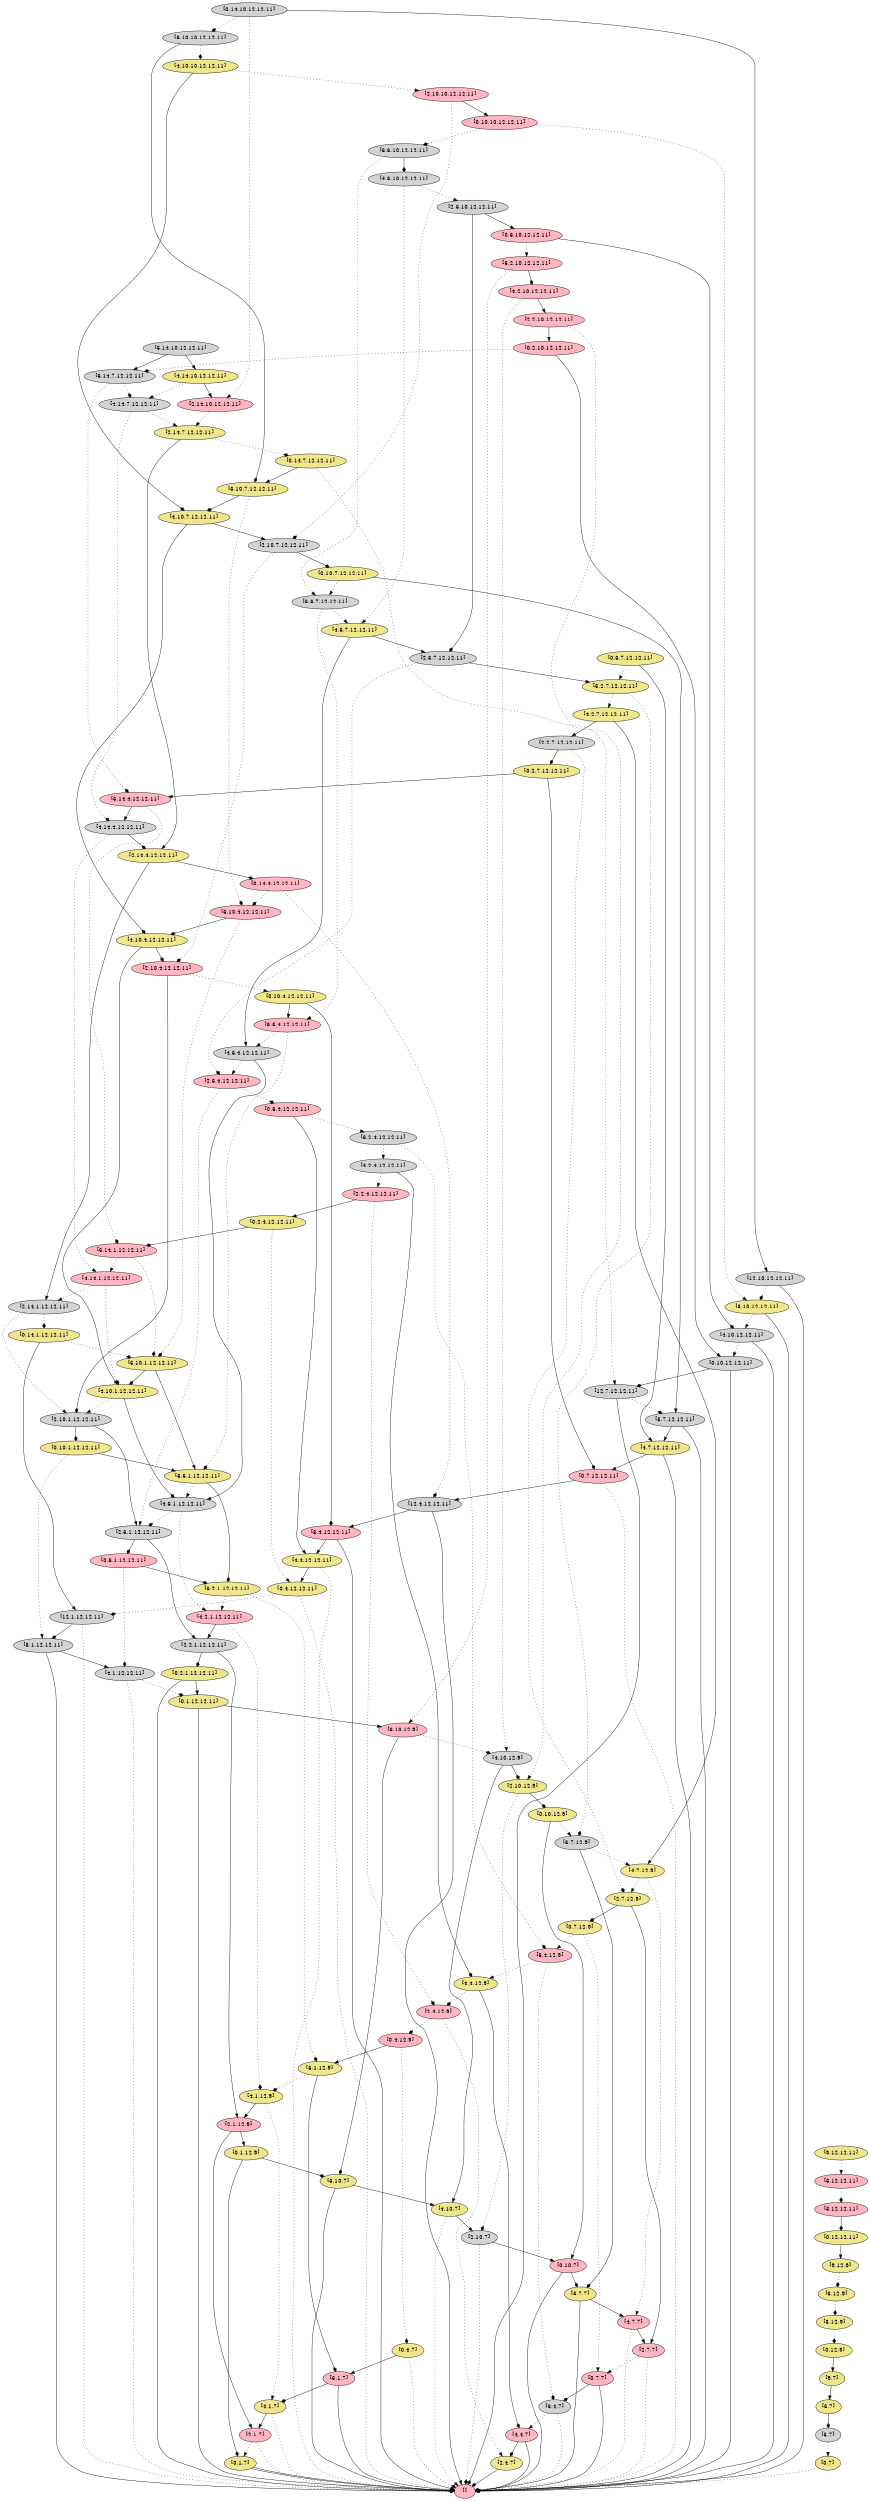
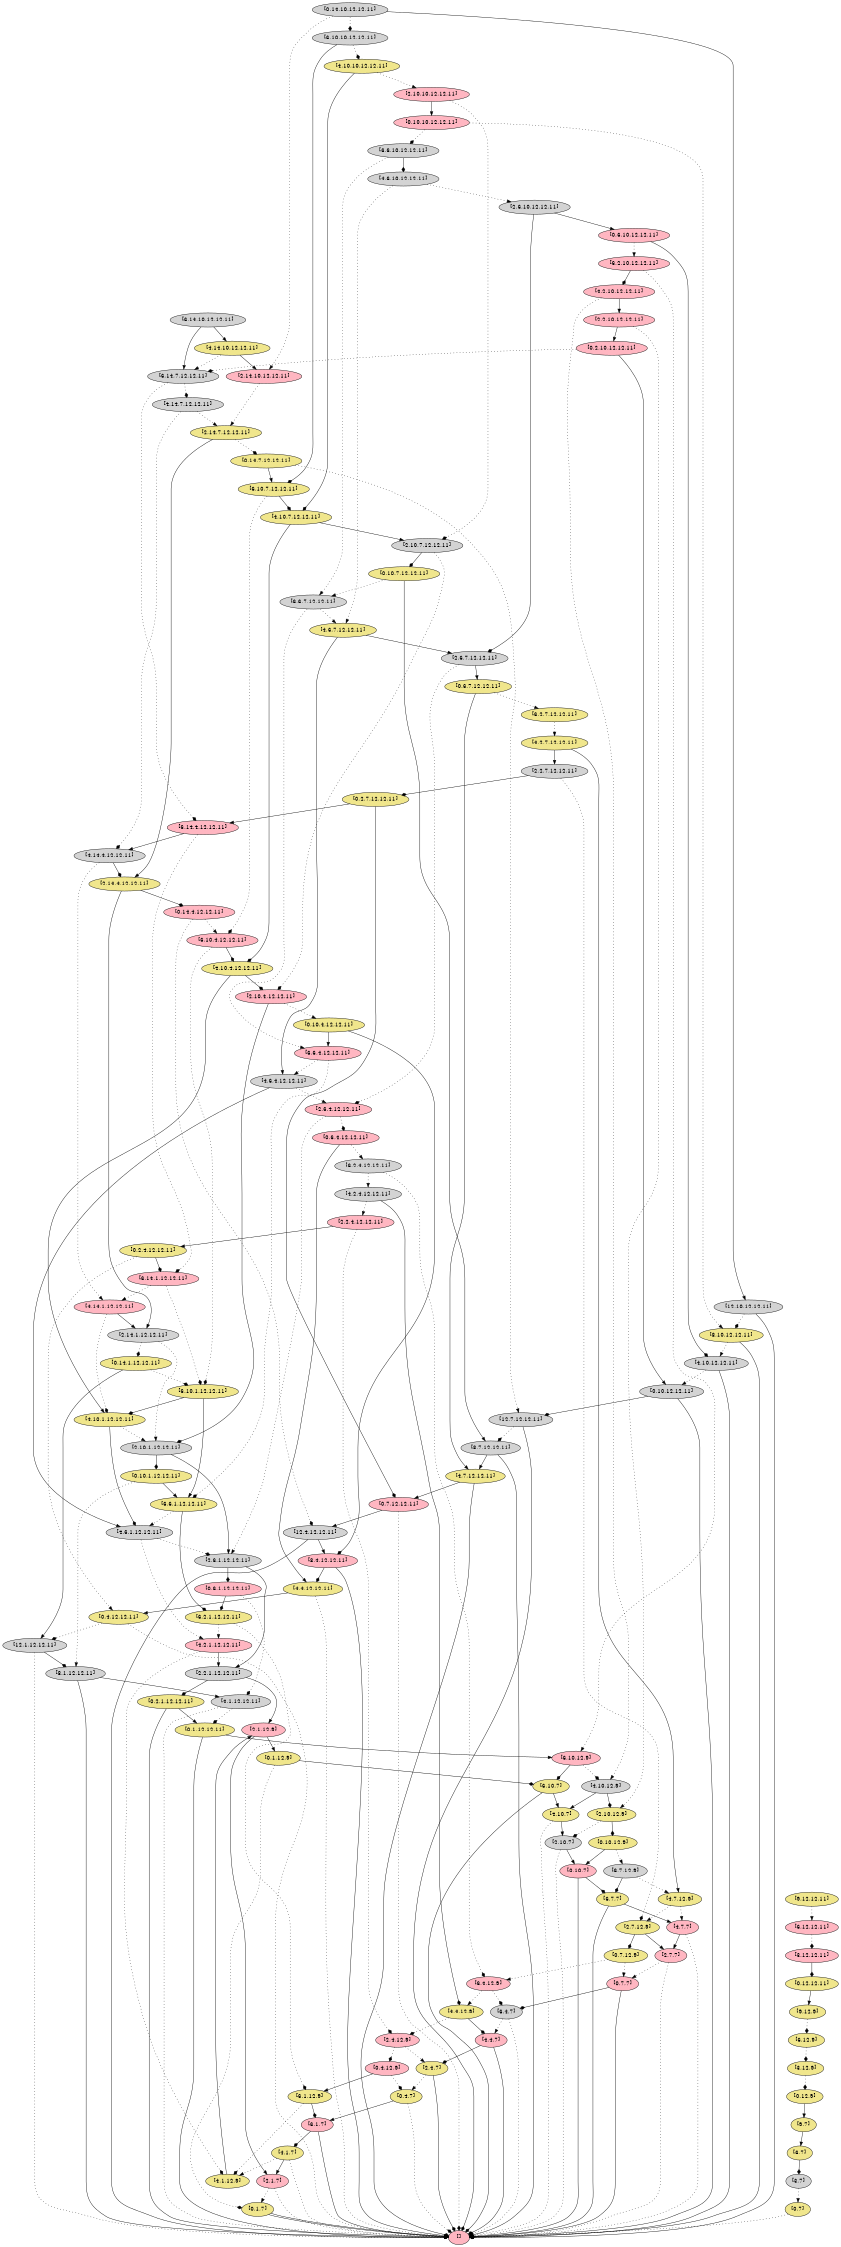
(169, 390) -> (209, 361)
(527, 672) -> (476, 671)
(262, 897) -> (210, 925)
(623, 1265) -> none
(78, 1292) -> (125, 1320)
(323, 1545) -> (322, 1573)
none -> (420, 2081)
(279, 2249) -> (258, 2167)
(228, 2305) -> (231, 1998)
